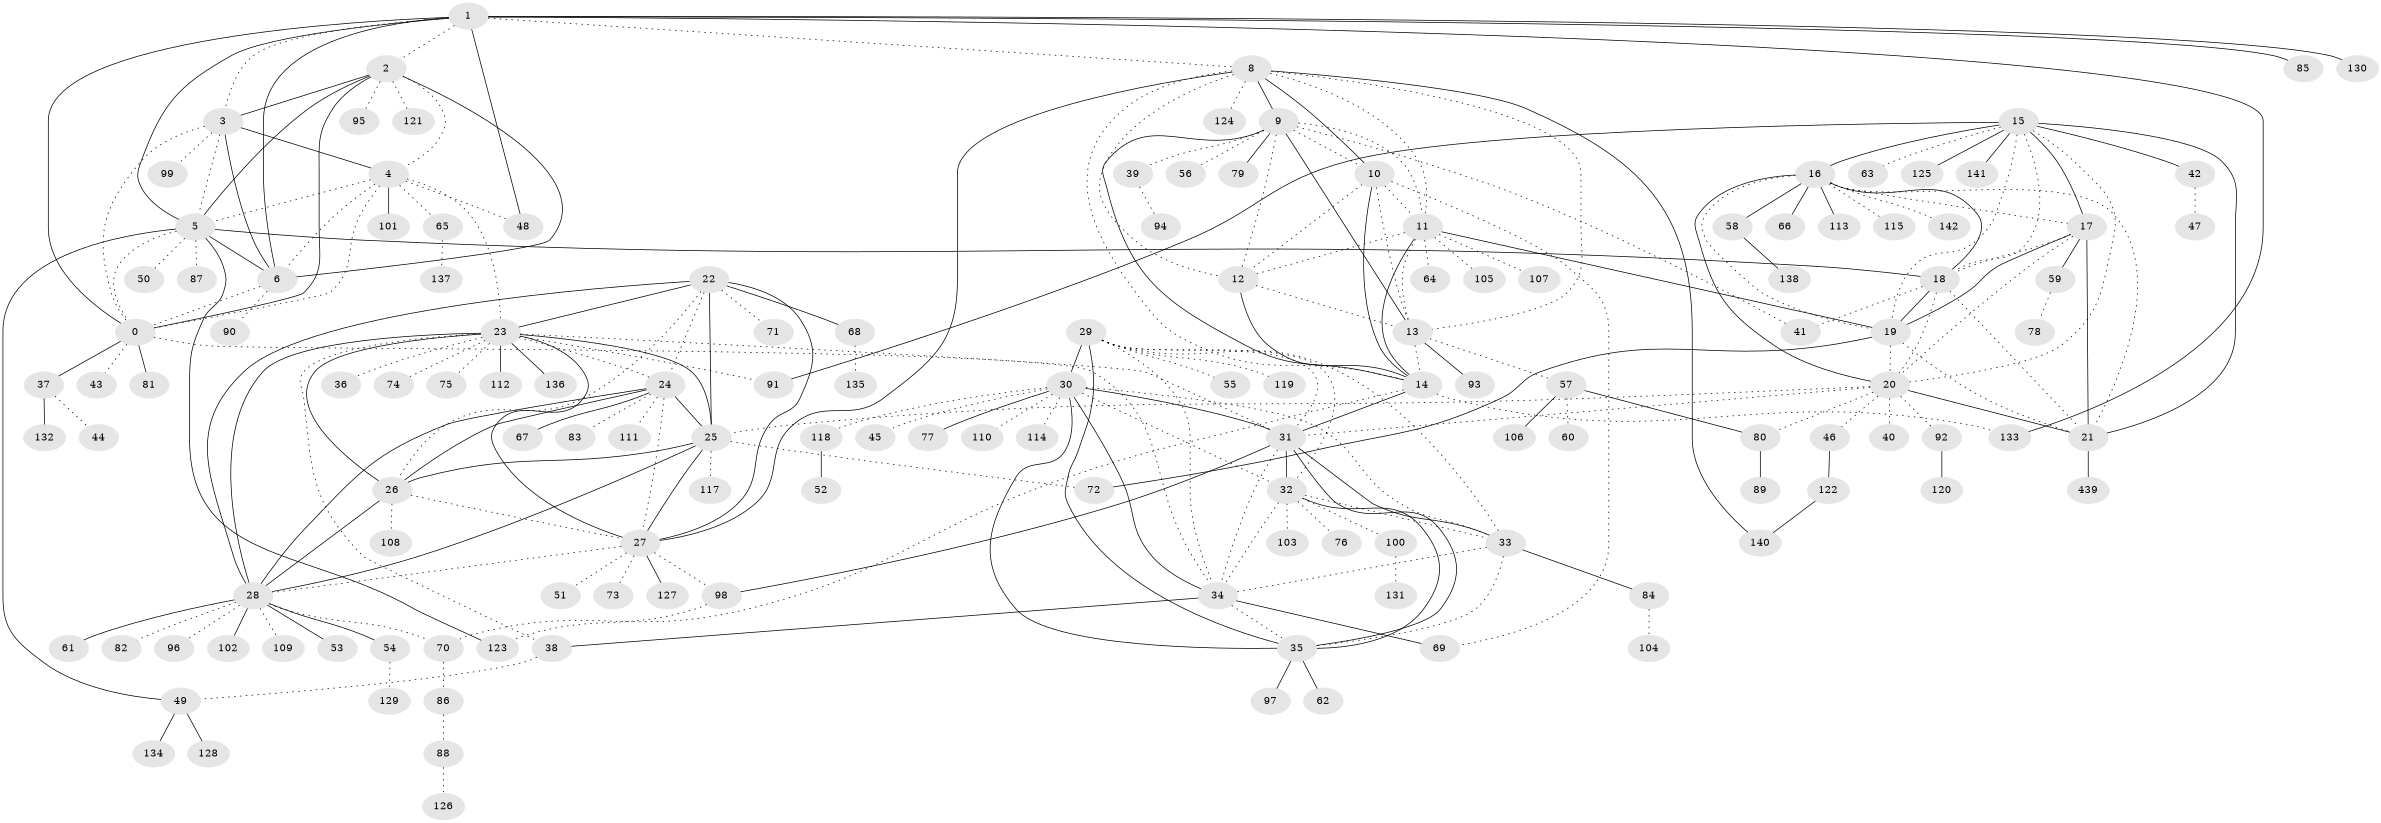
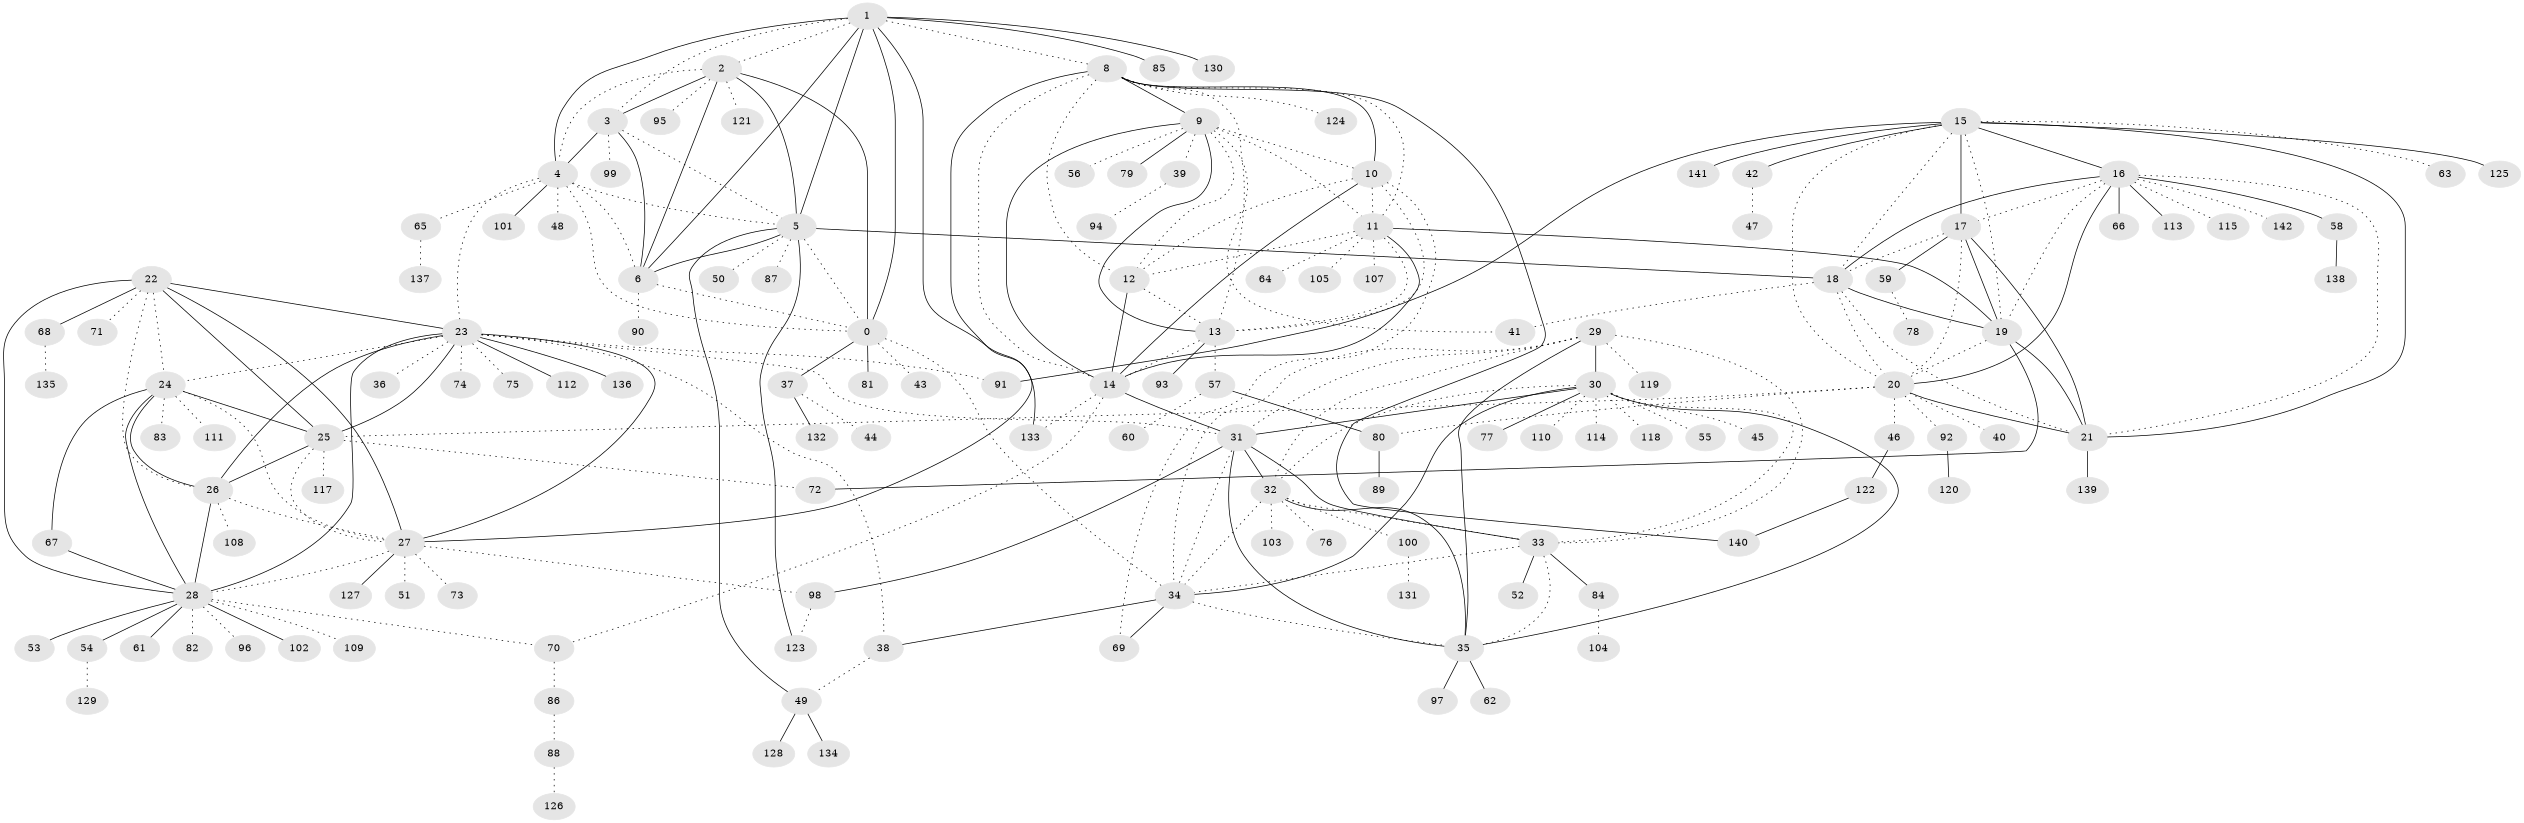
(495, 117) -> (671, 49)
(113, 203) -> none
(1164, 360) -> (1651, 411)
(1982, 397) -> (2055, 378)
(1588, 411) -> none
(1514, 438) -> none
(821, 464) -> (1528, 569)
(674, 489) -> (295, 502)
(2088, 490) -> (2088, 490)
(488, 532) -> (121, 571)
